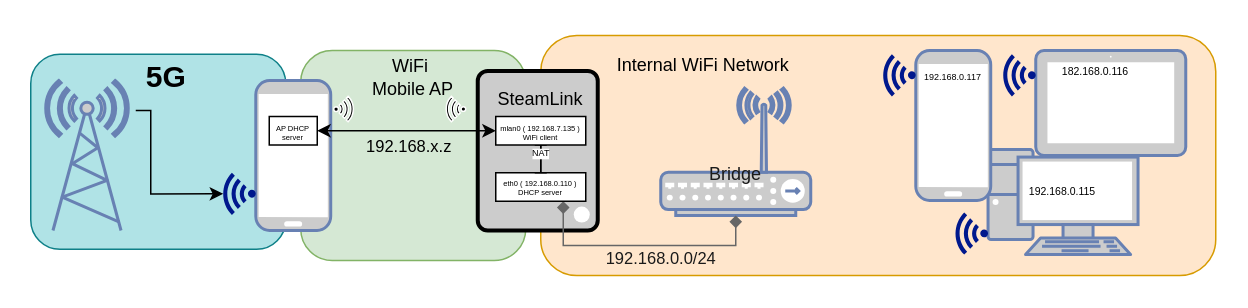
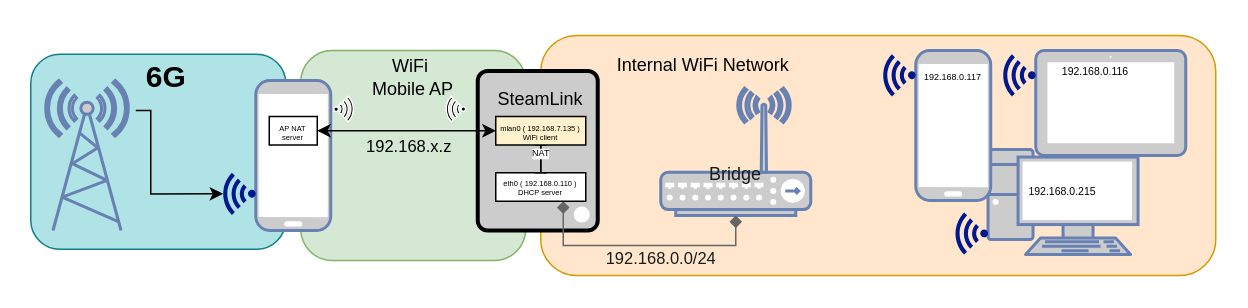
(1096, 73) -> (1096, 73)
(167, 76) -> (167, 76)
(293, 131) -> (293, 131)
(541, 131) -> (541, 131)
(1063, 193) -> (1063, 193)
